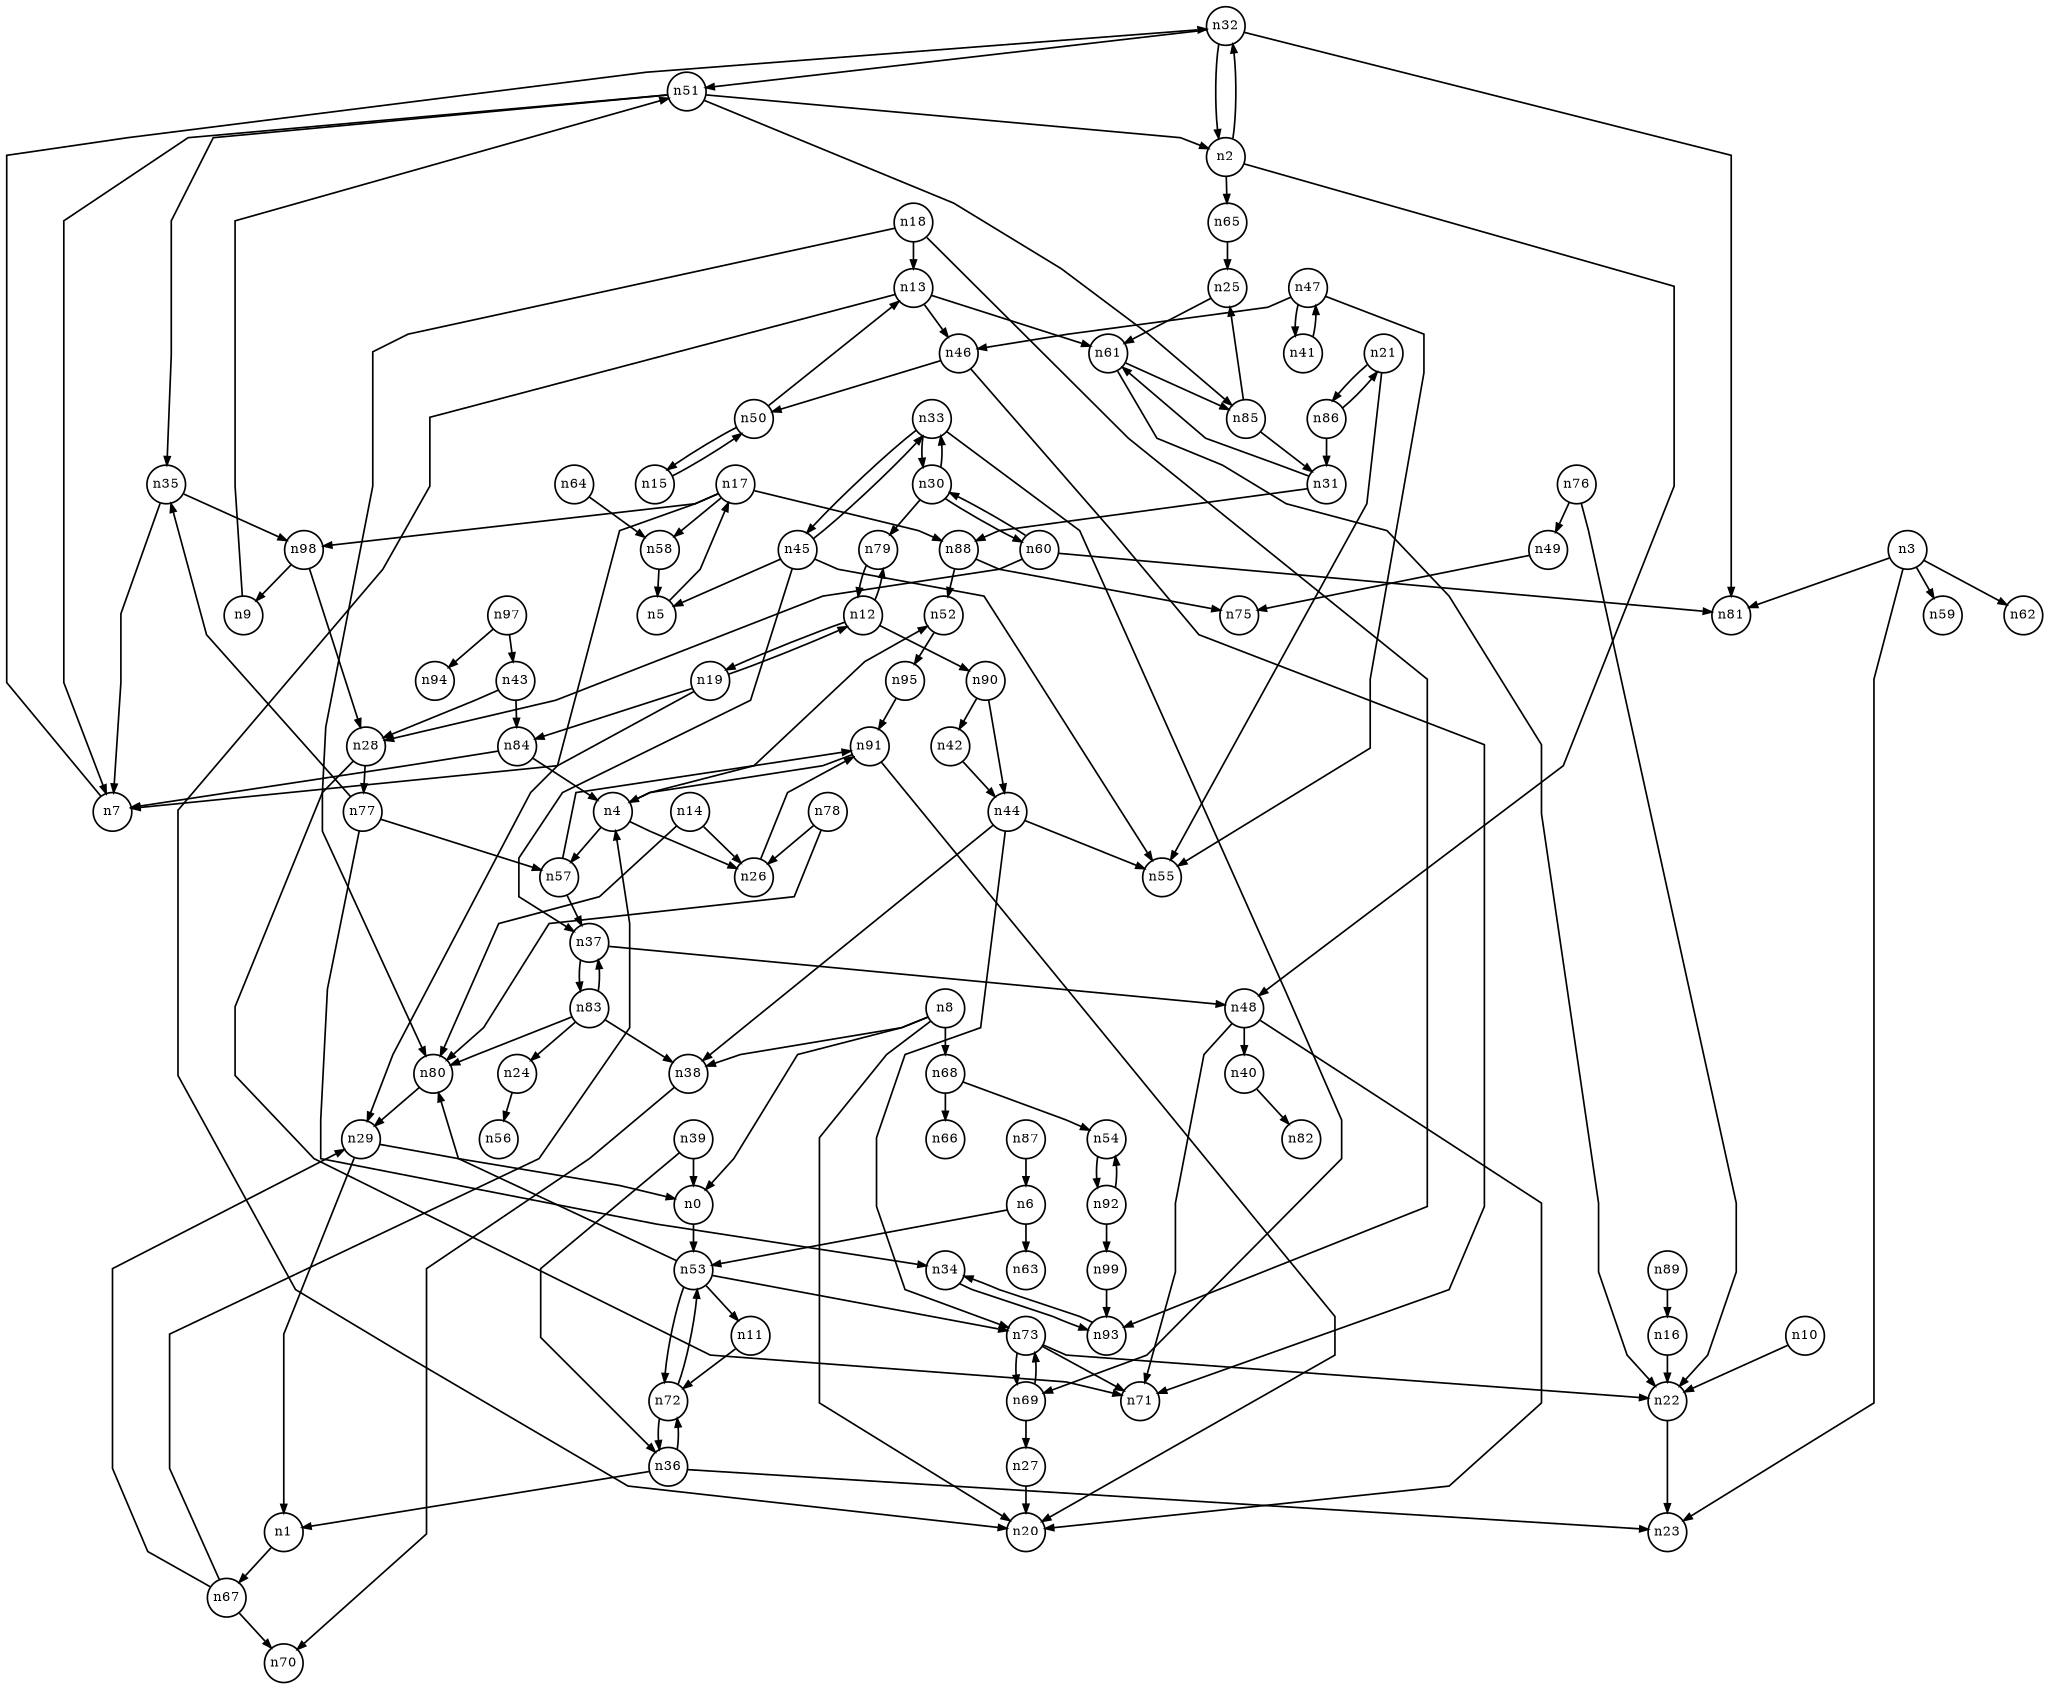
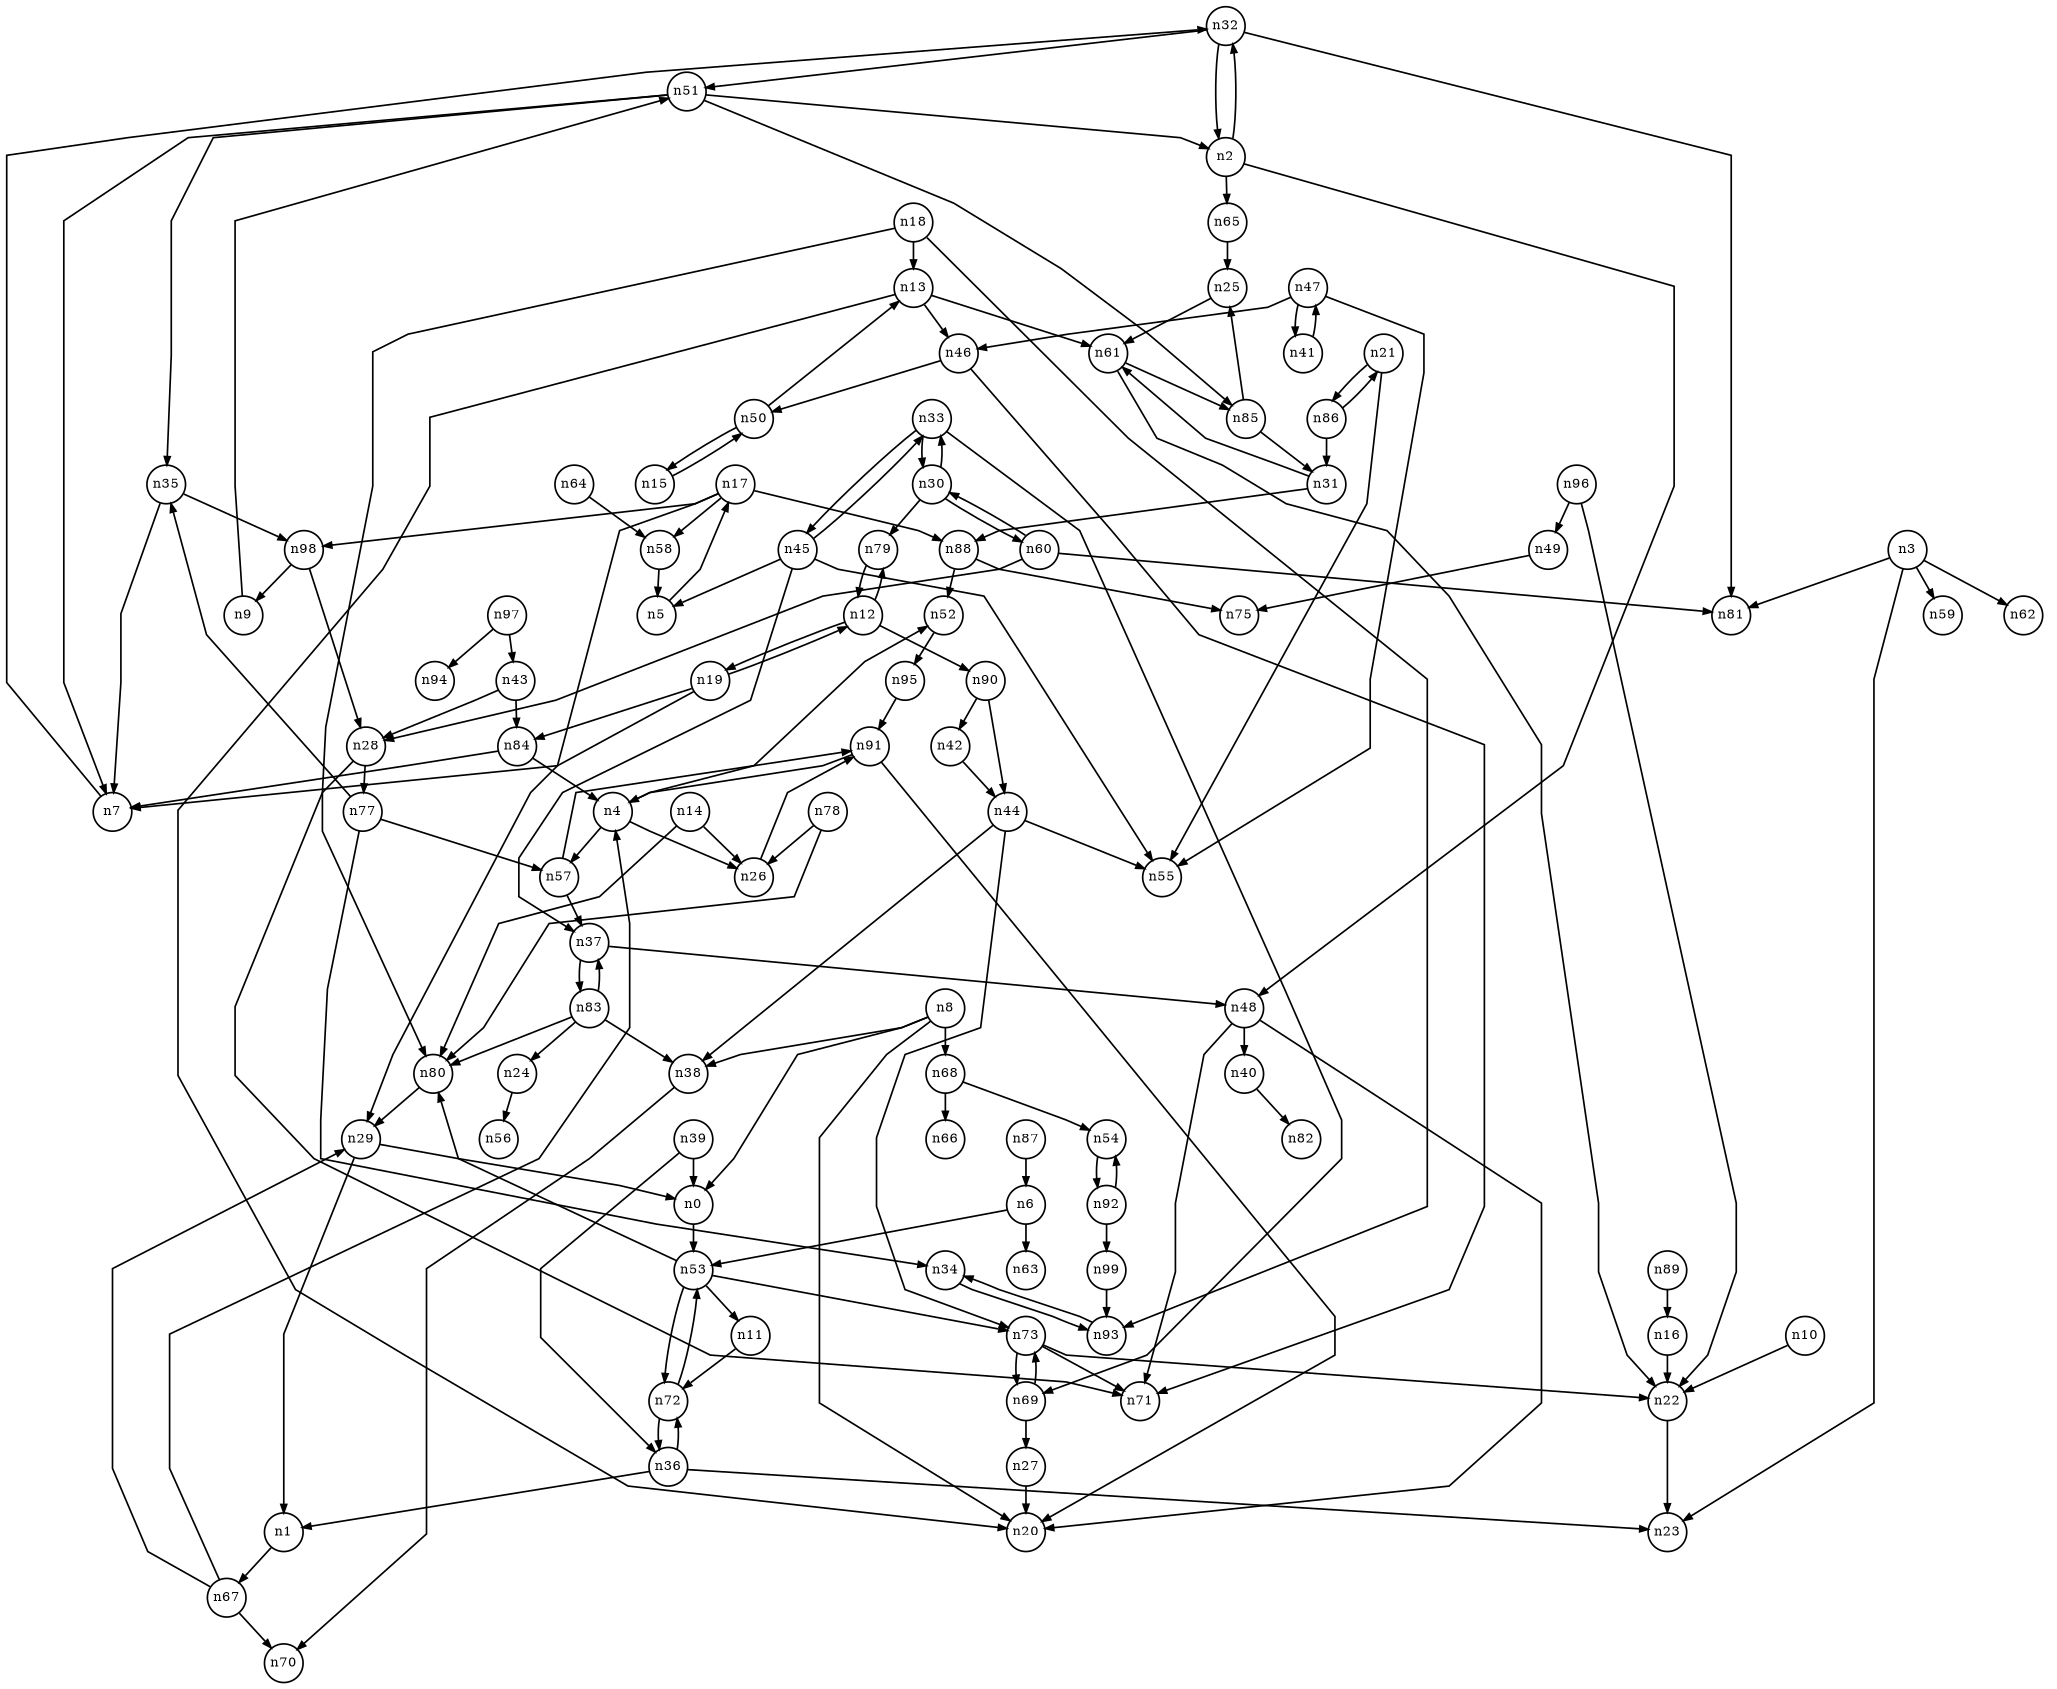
(1577, 484) -> (1577, 484)
